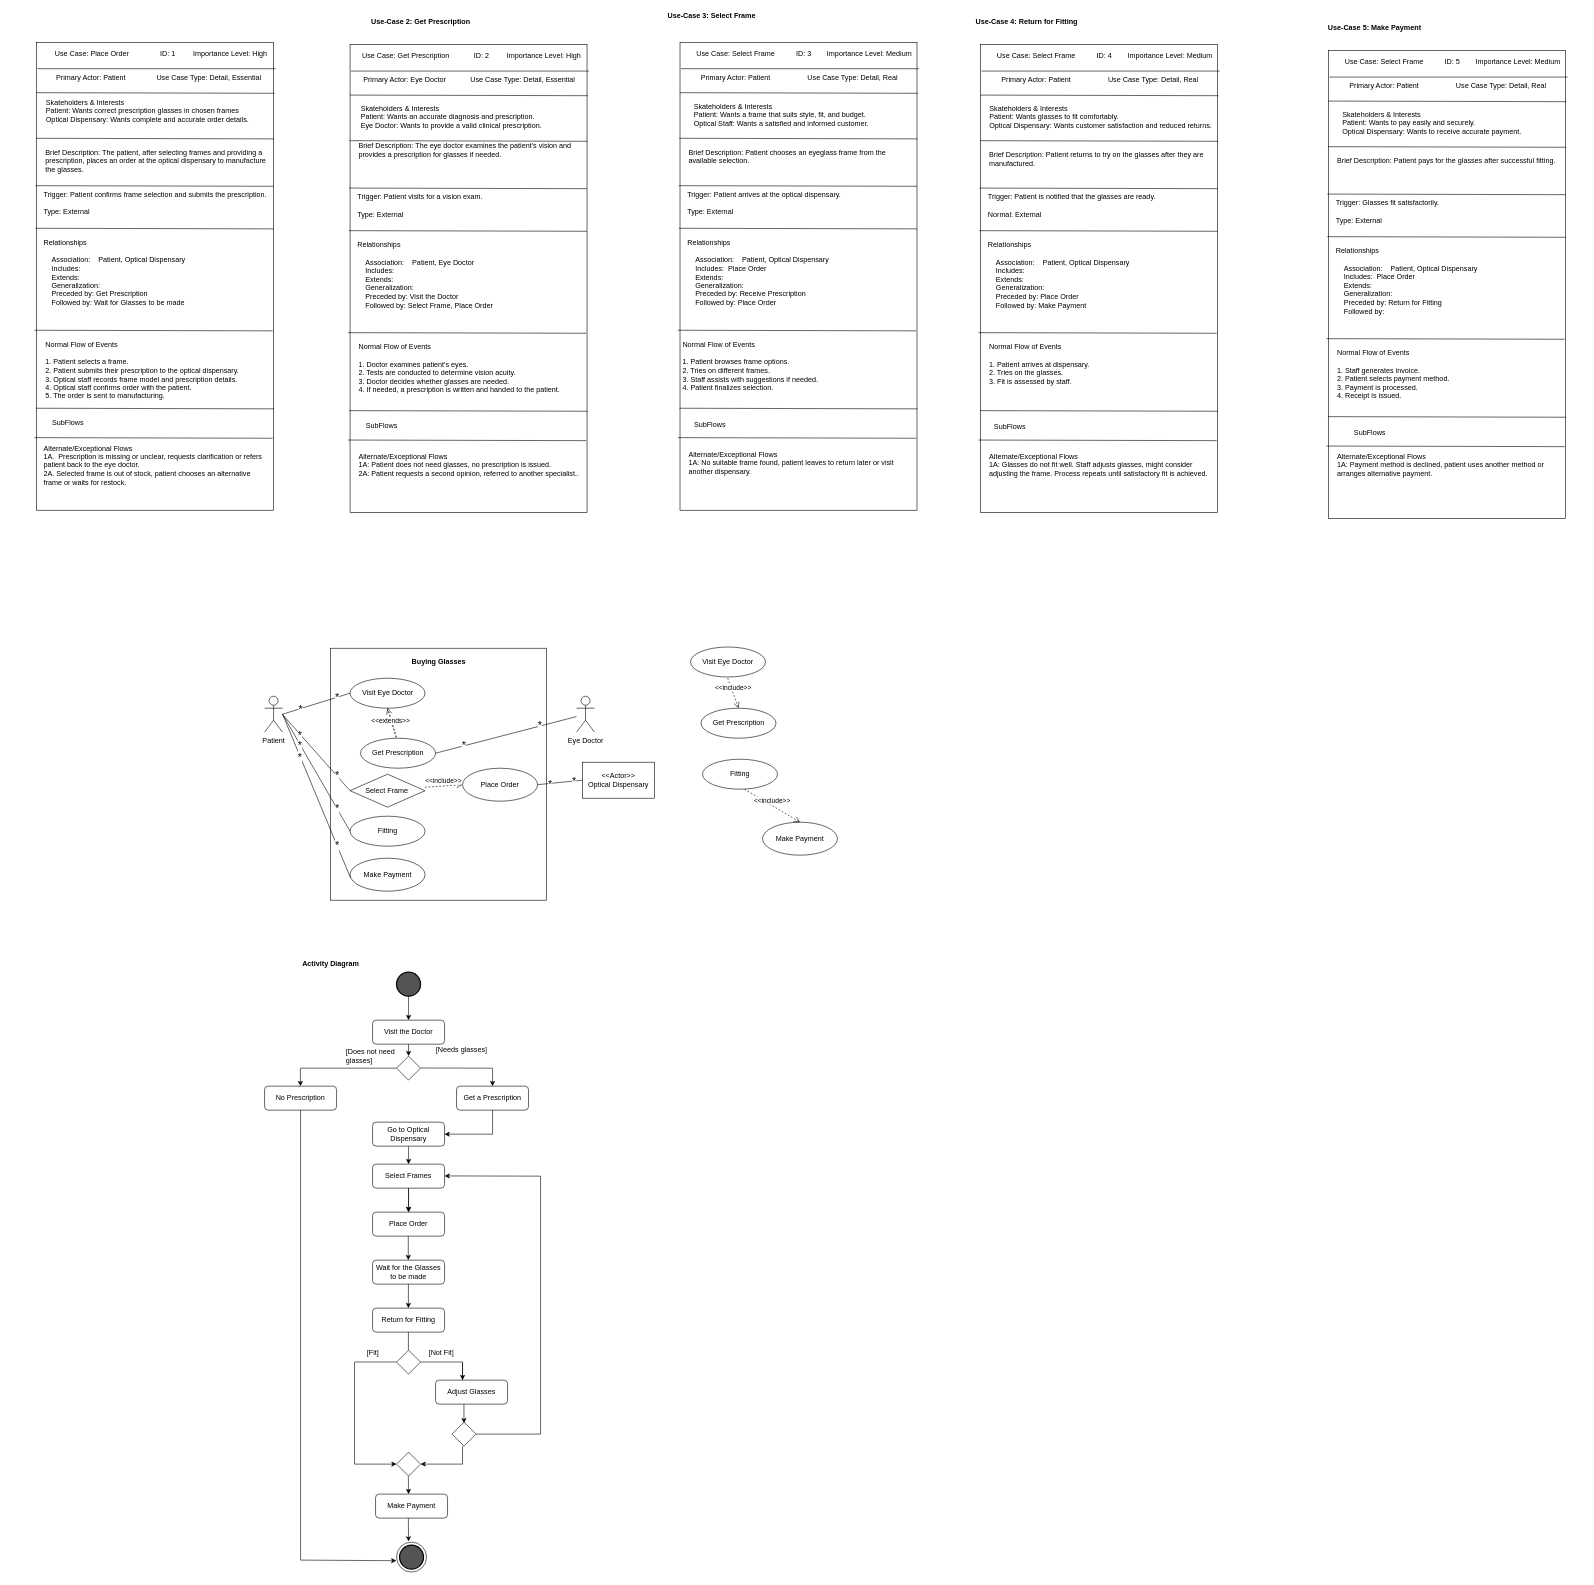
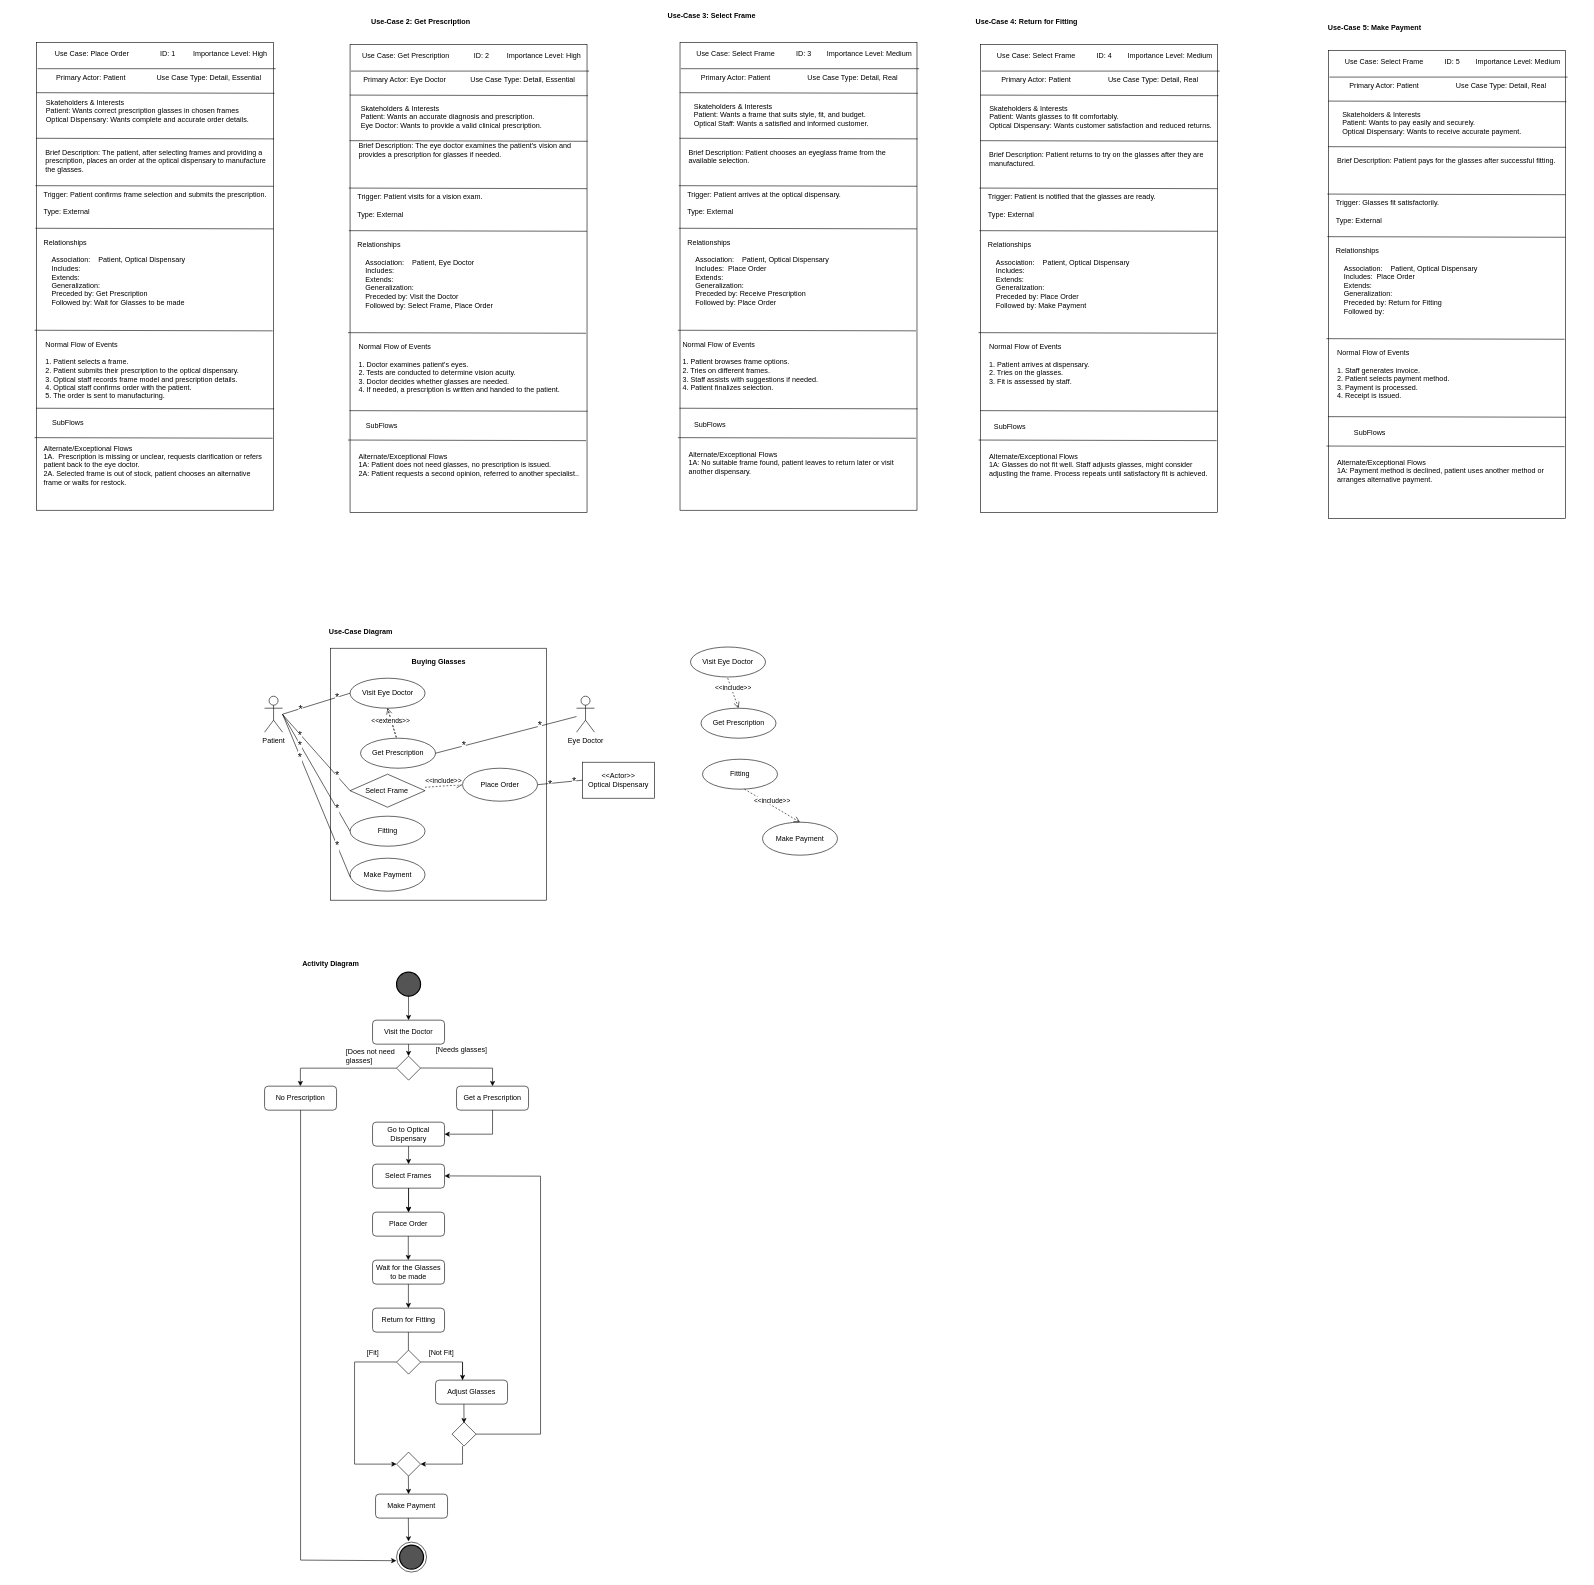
(1086, 202) -> (1086, 202)
(1450, 465) -> (1450, 471)
none -> (360, 632)
